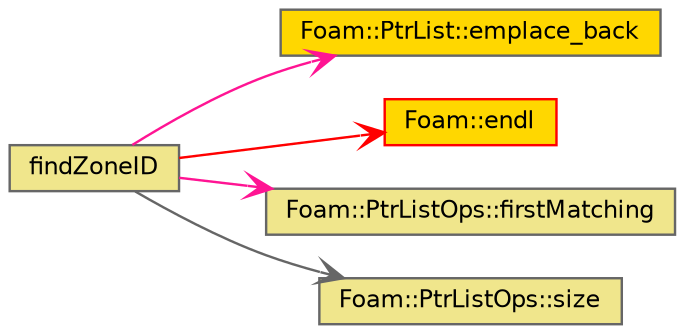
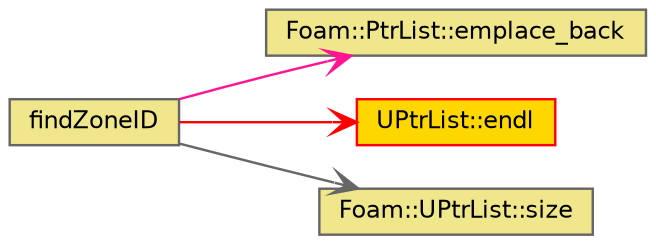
(471, 33) -> (456, 33)
(471, 122) -> (456, 122)
(471, 212) -> none
(471, 301) -> (456, 212)
